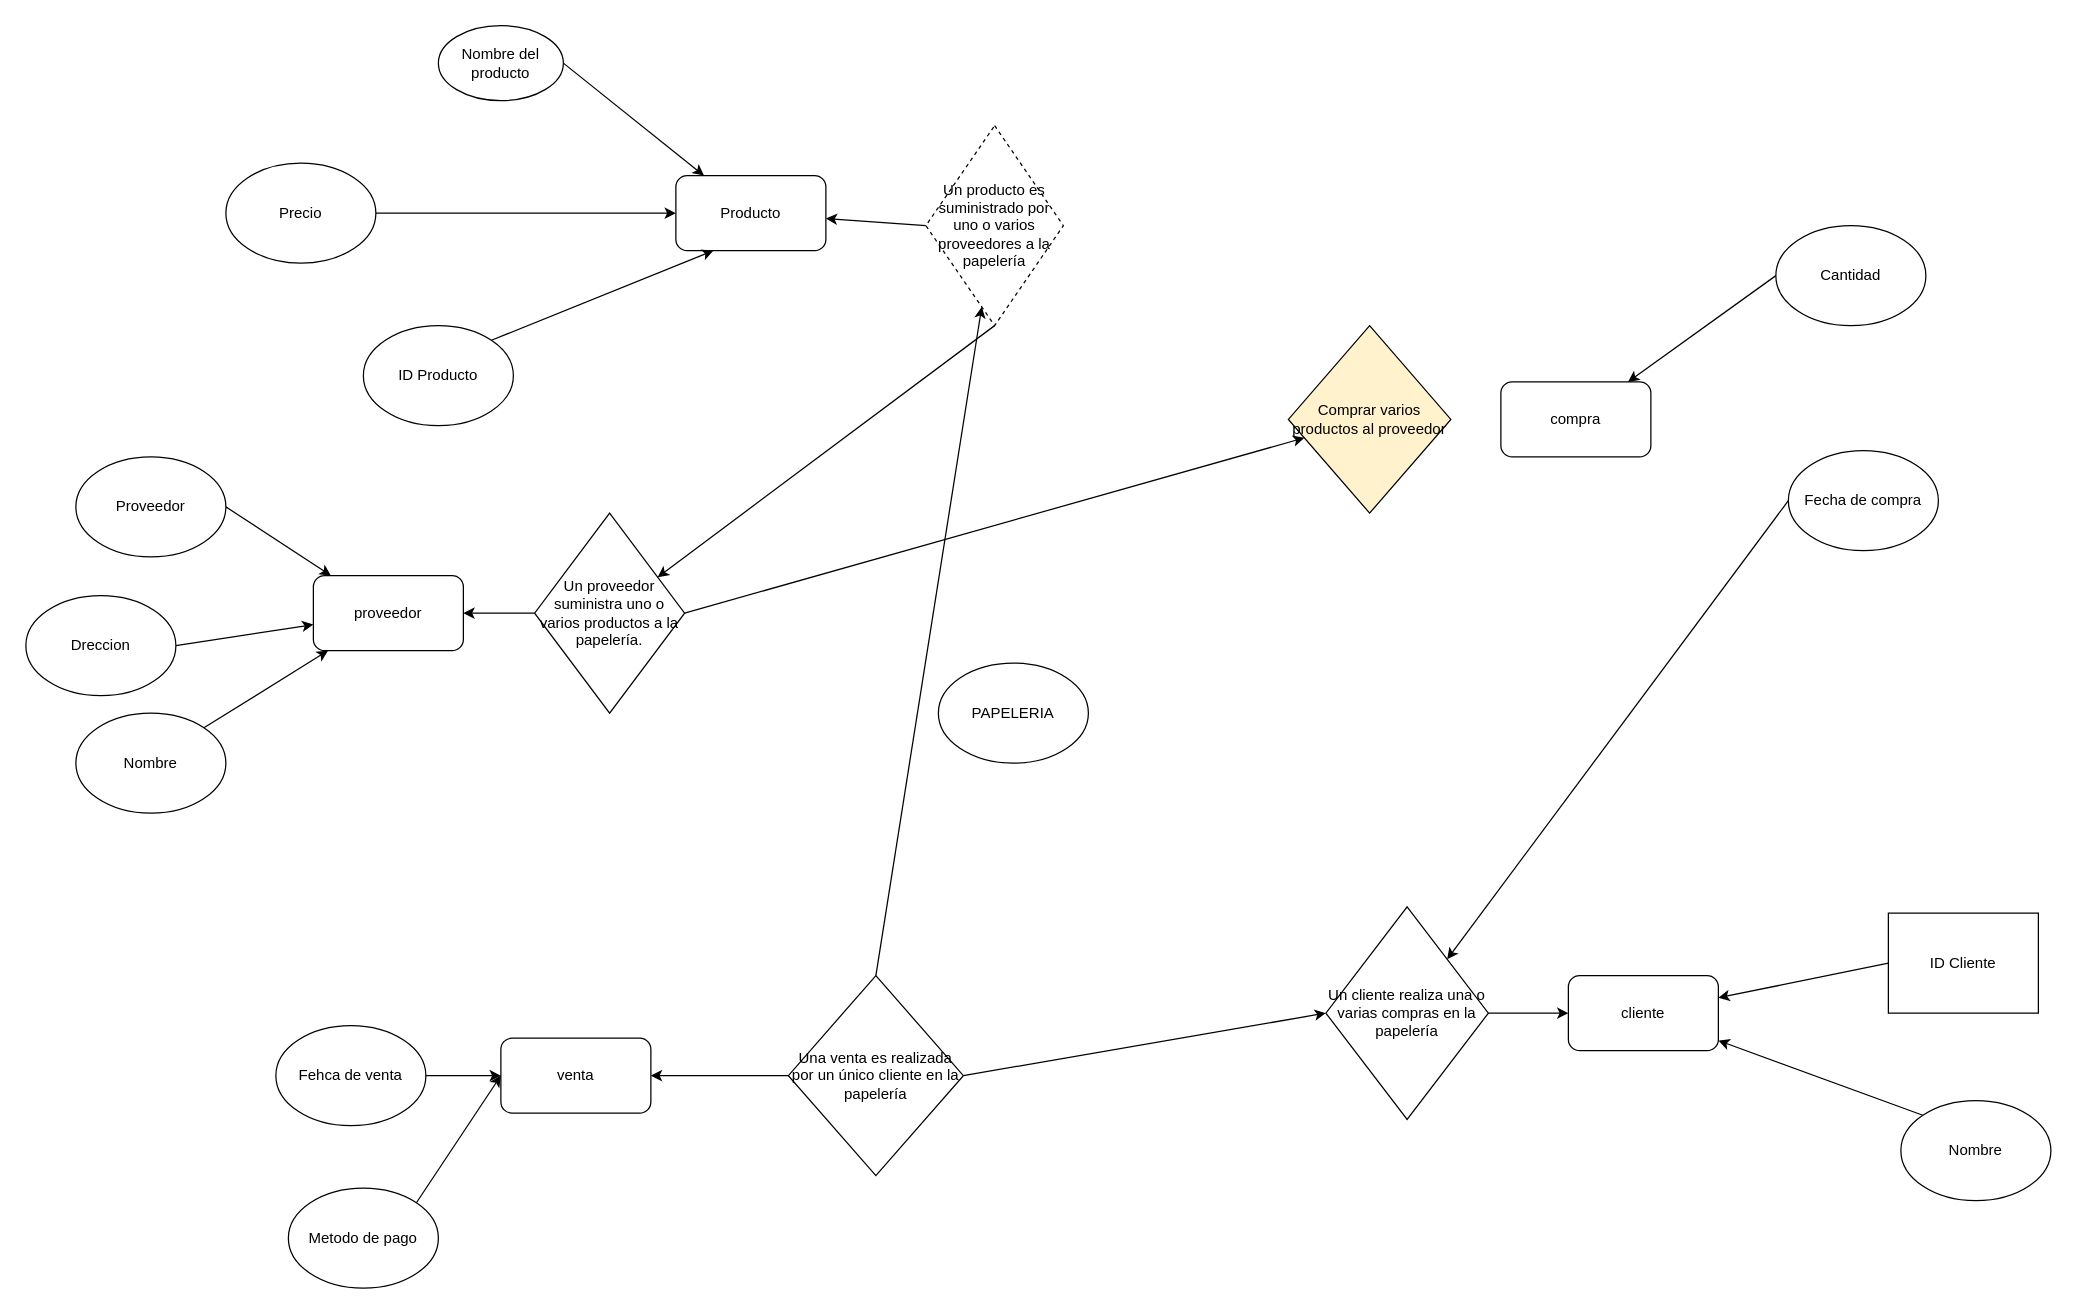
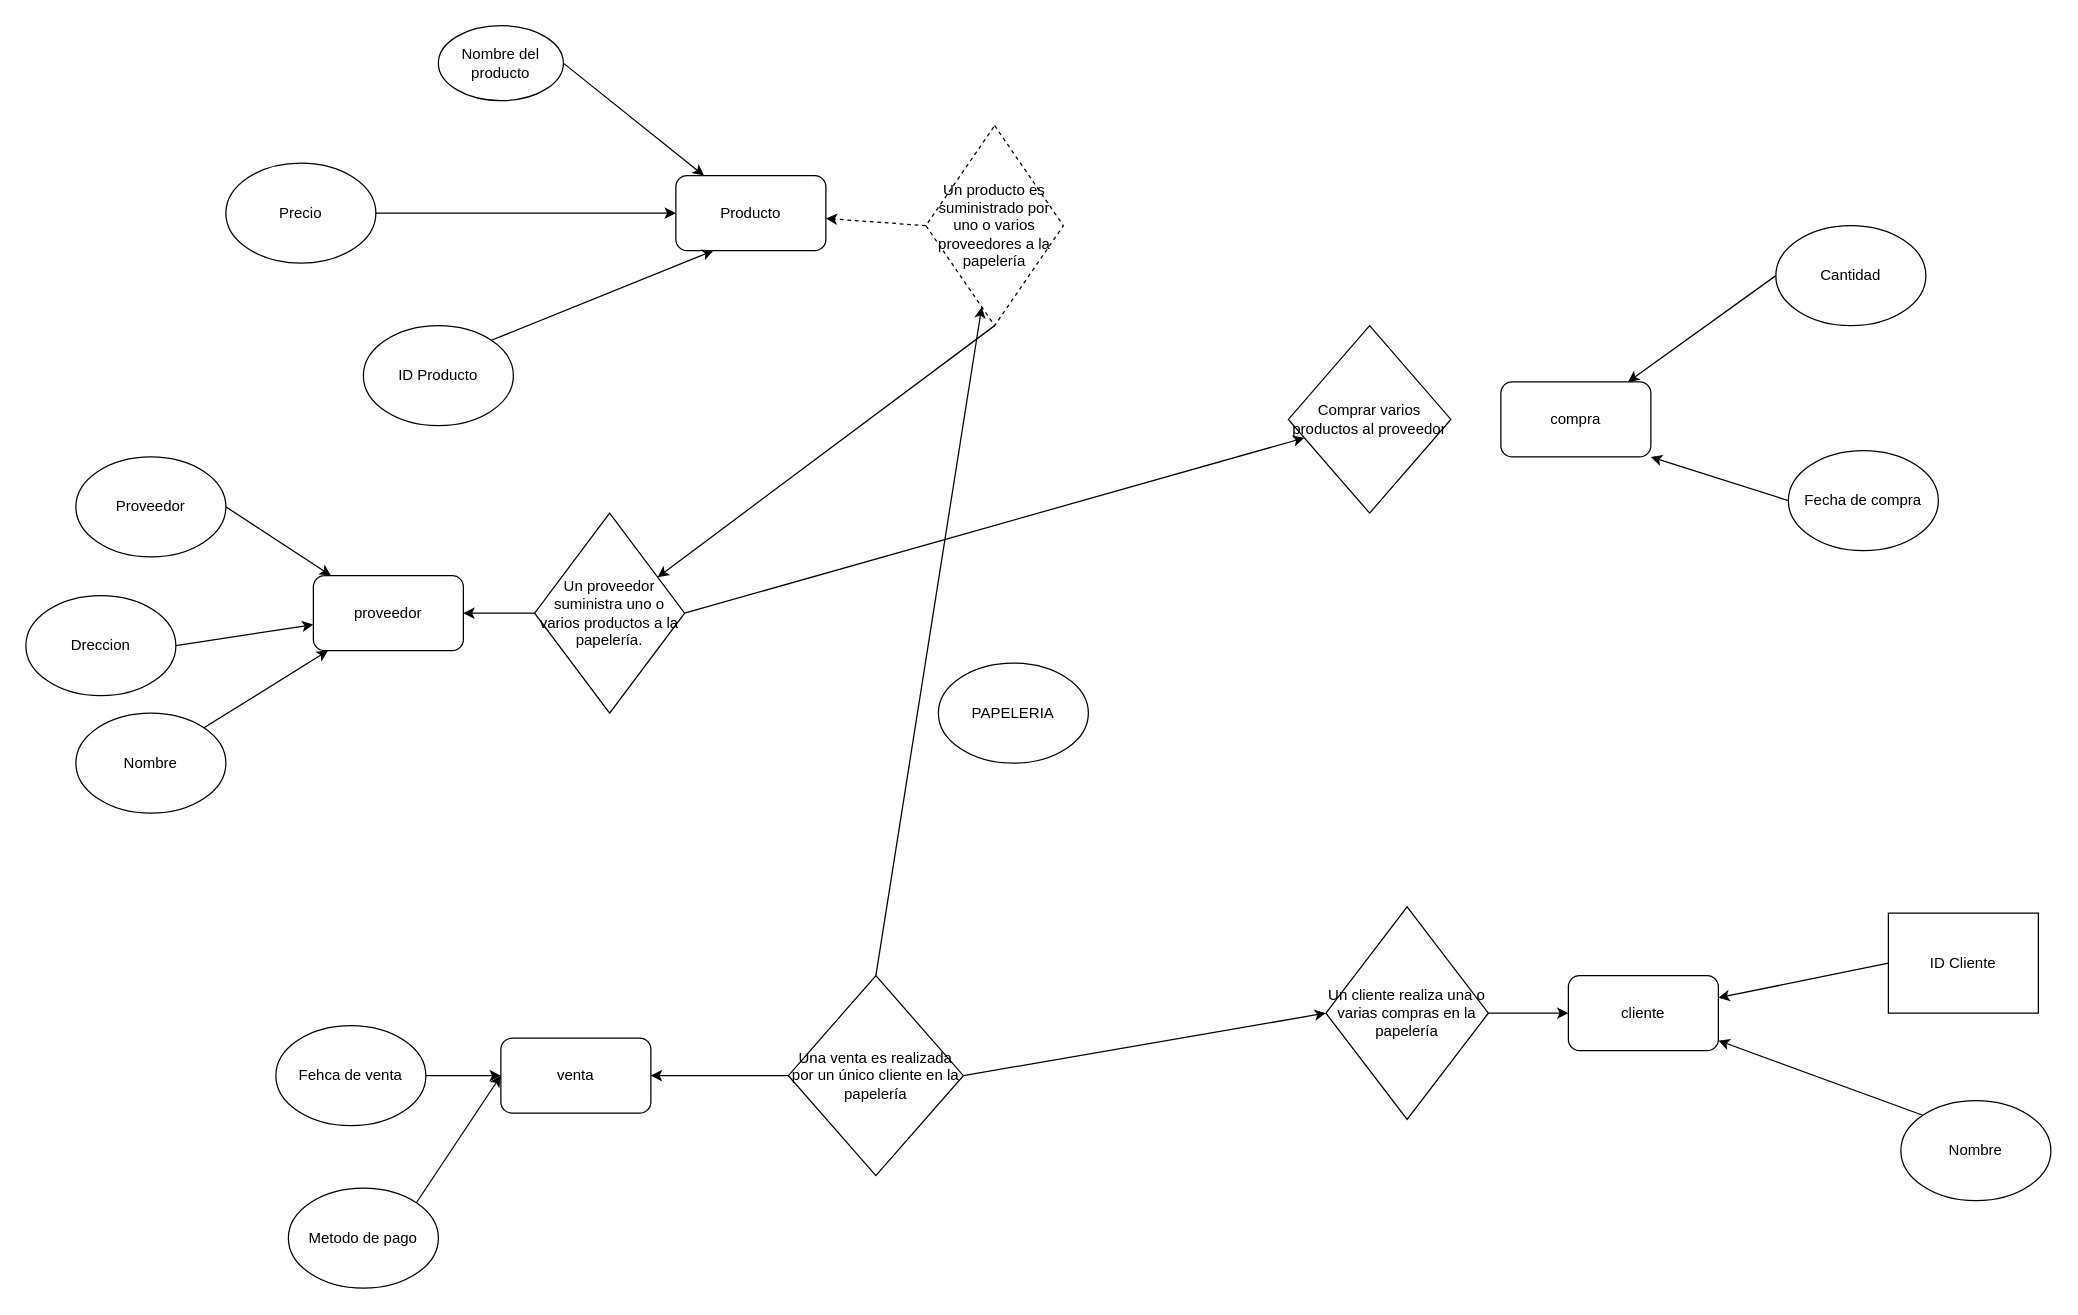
(879, 222) -> (879, 222)
(1369, 419) -> (1369, 419)
(1620, 726) -> (1723, 480)
